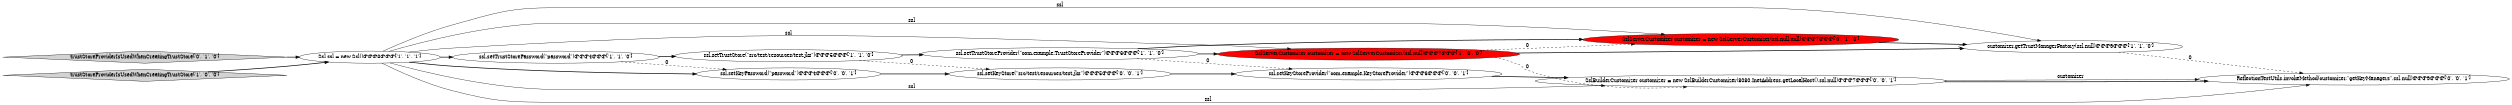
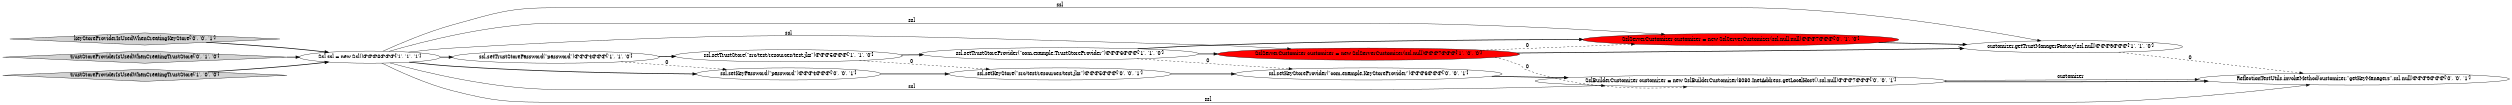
none -> (145, 39)
